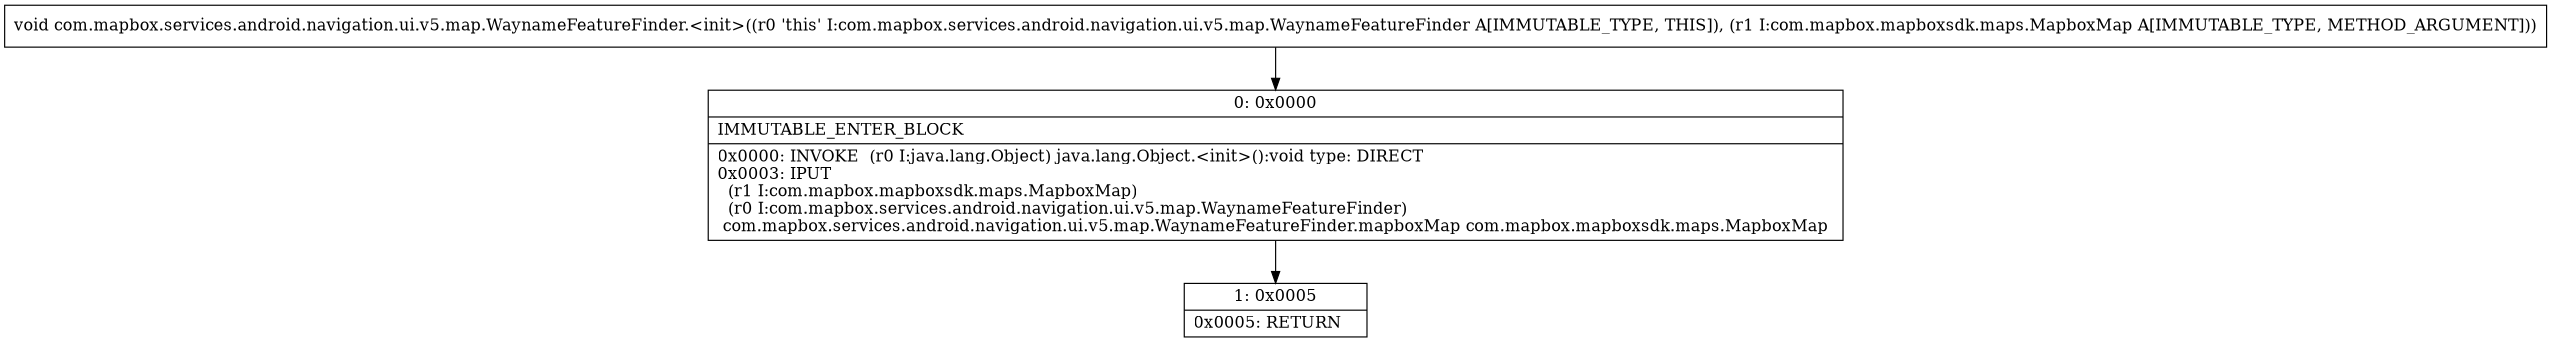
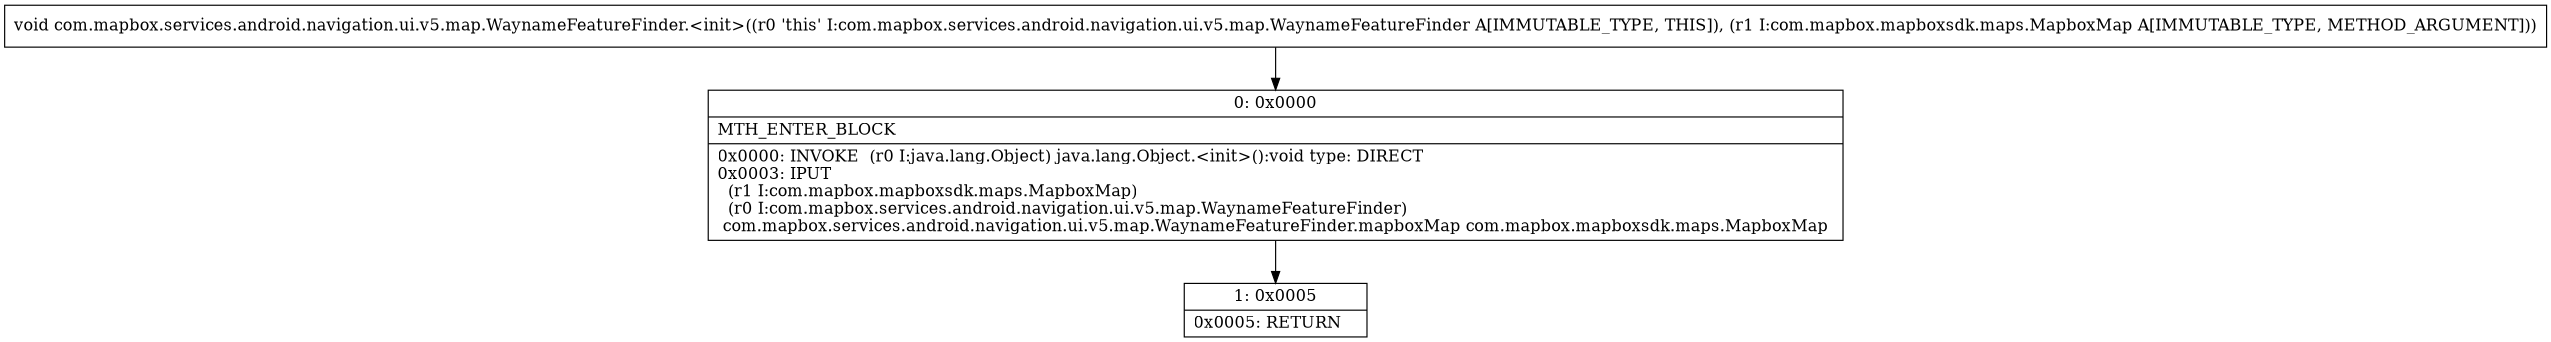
(841, 130) -> (807, 130)
